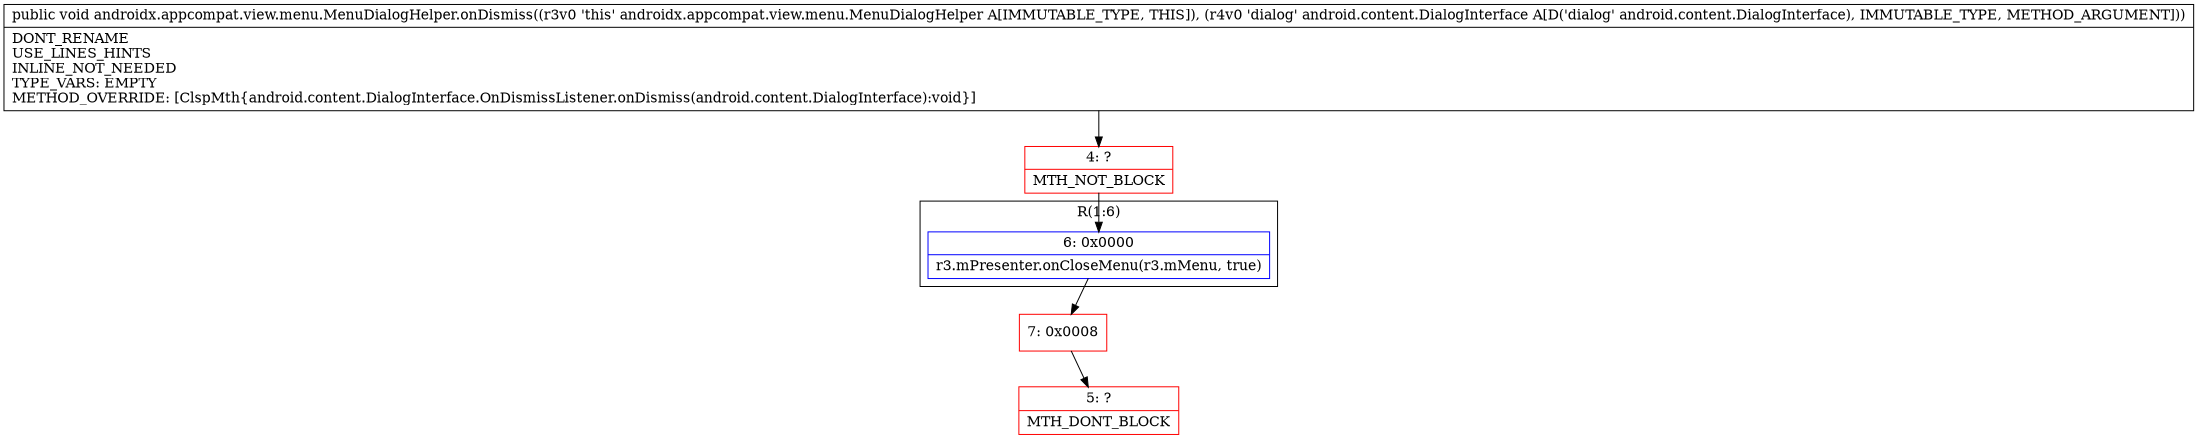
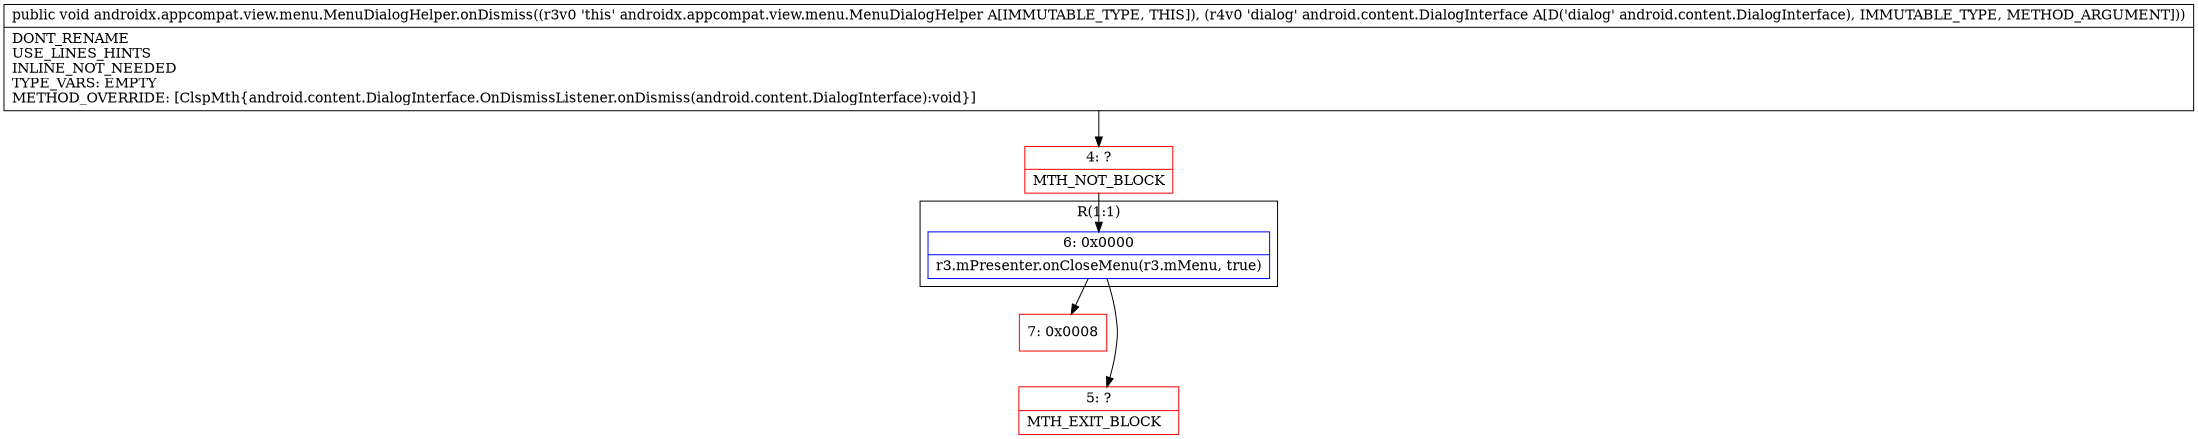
(1099, 213) -> (1099, 213)
(1078, 365) -> (1117, 328)
(1099, 422) -> (1094, 422)
